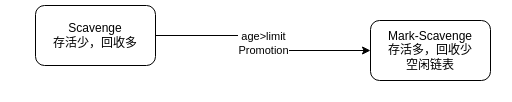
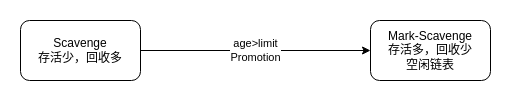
(96, 36) -> (81, 51)
